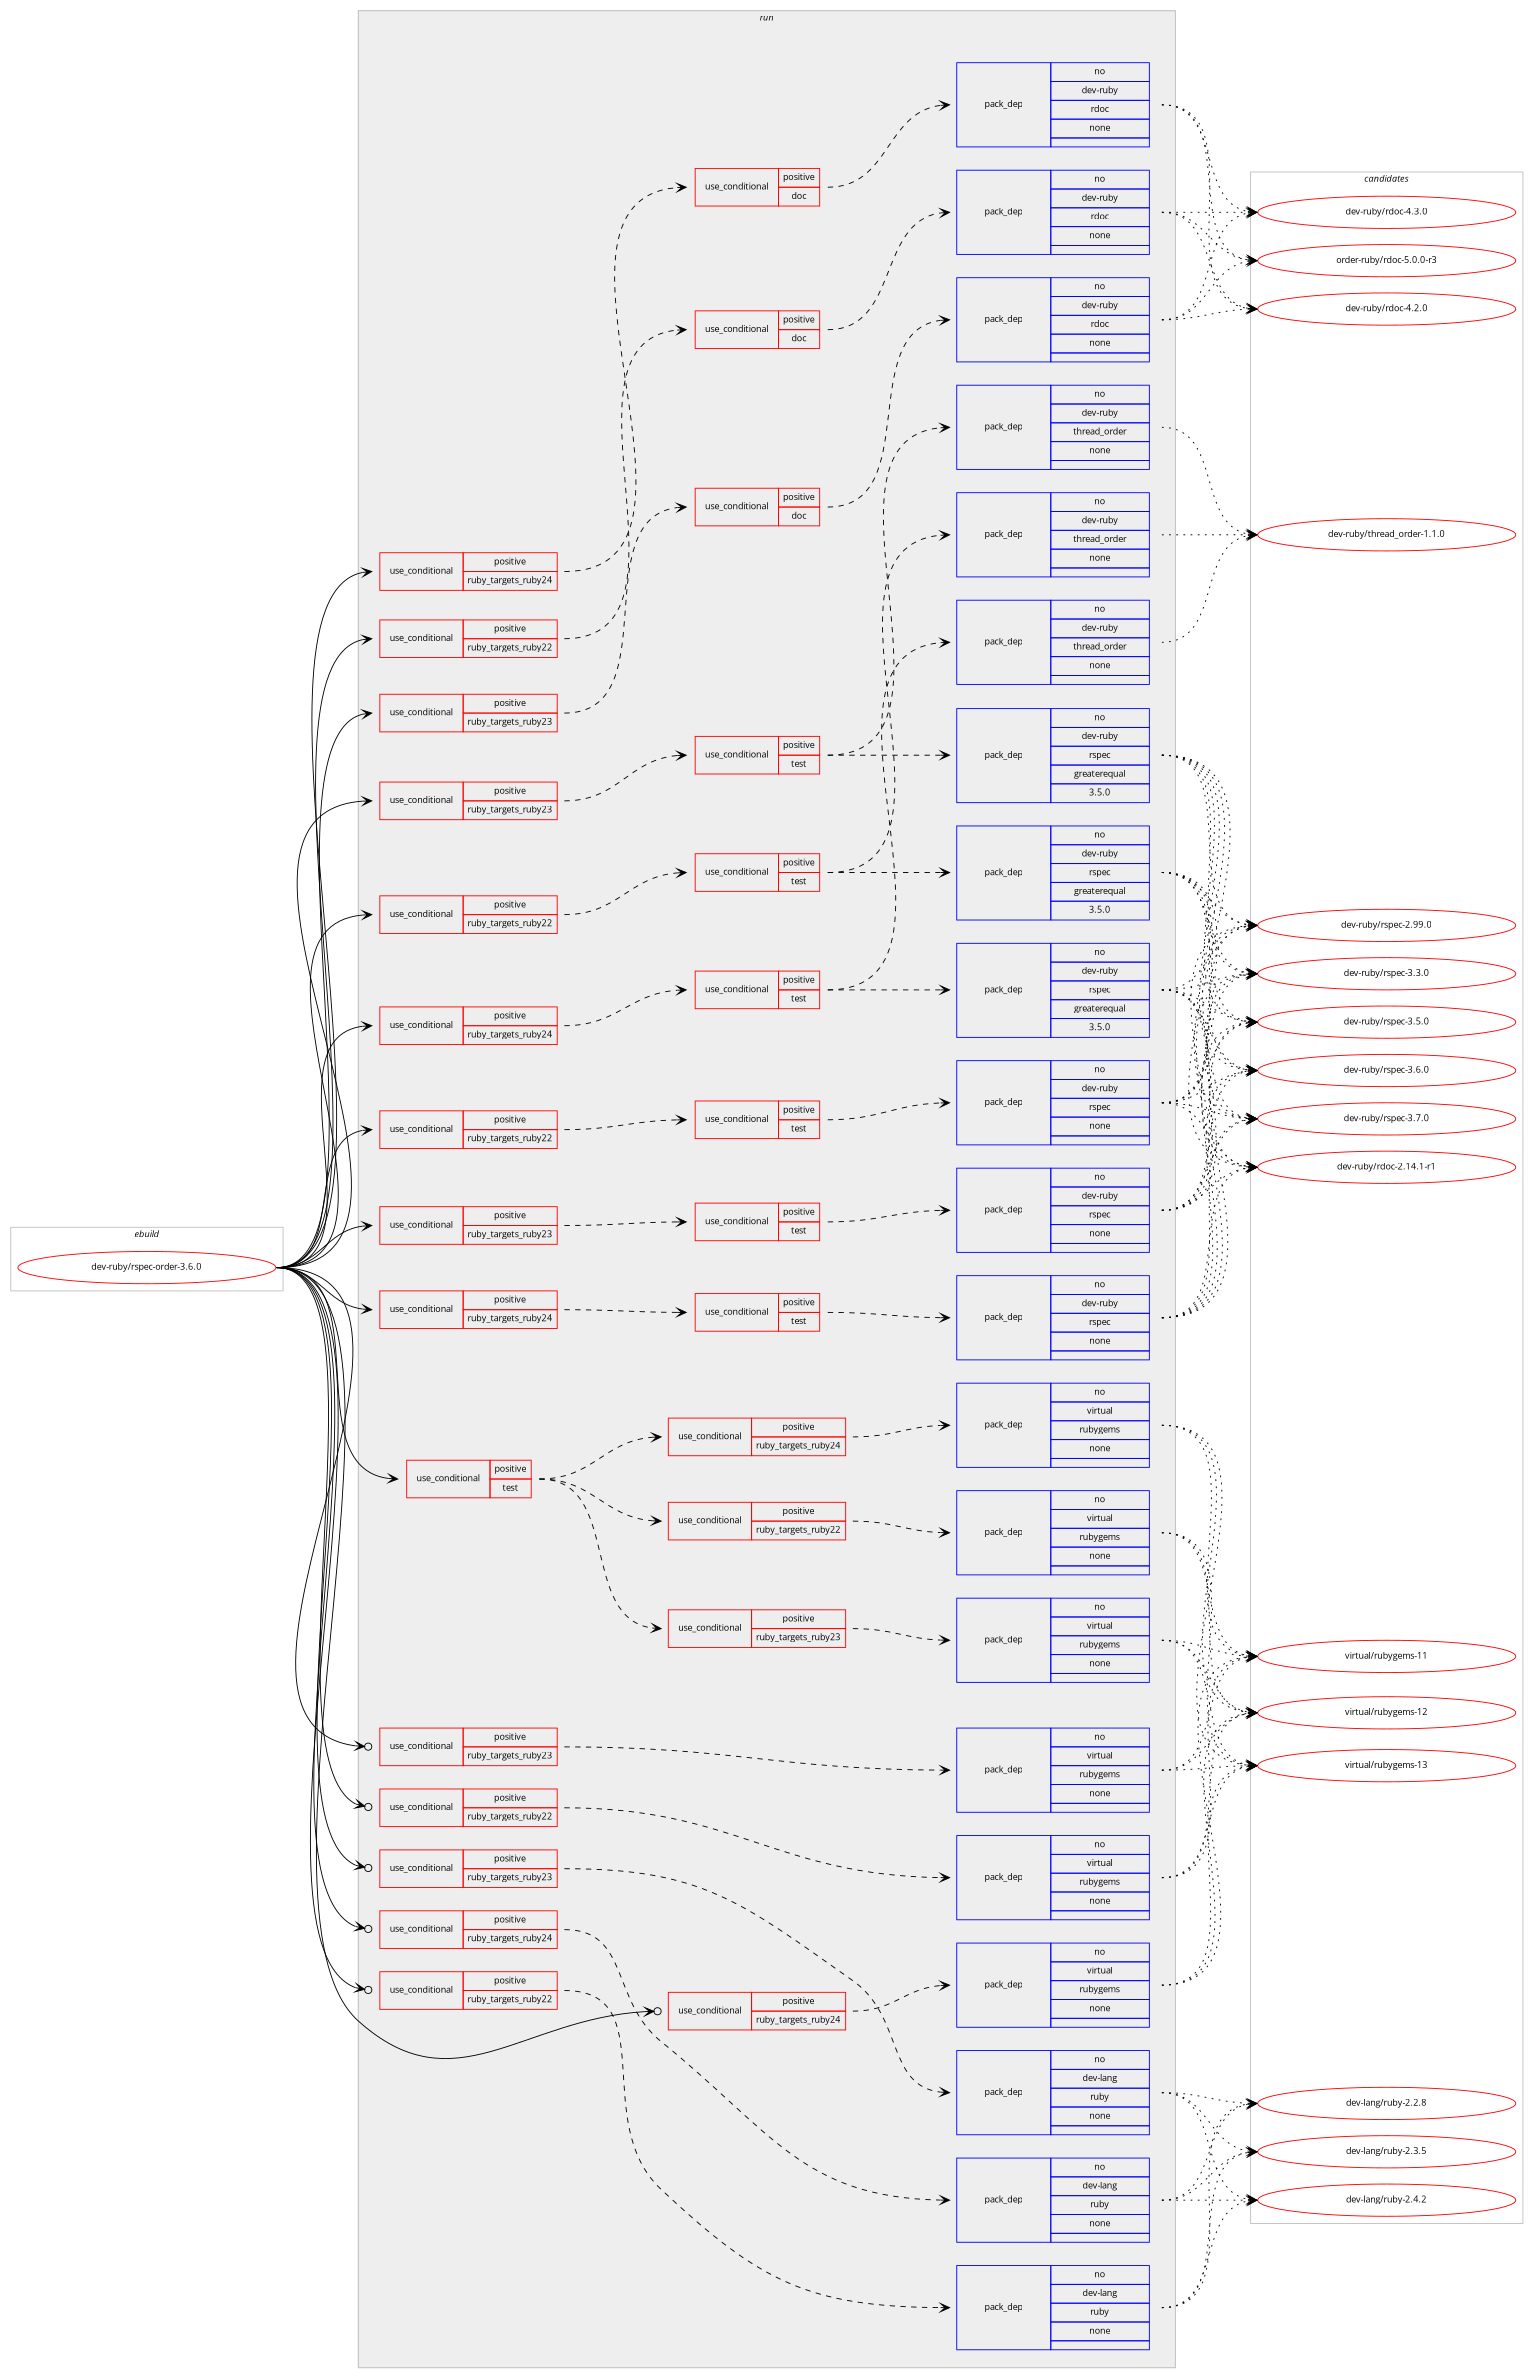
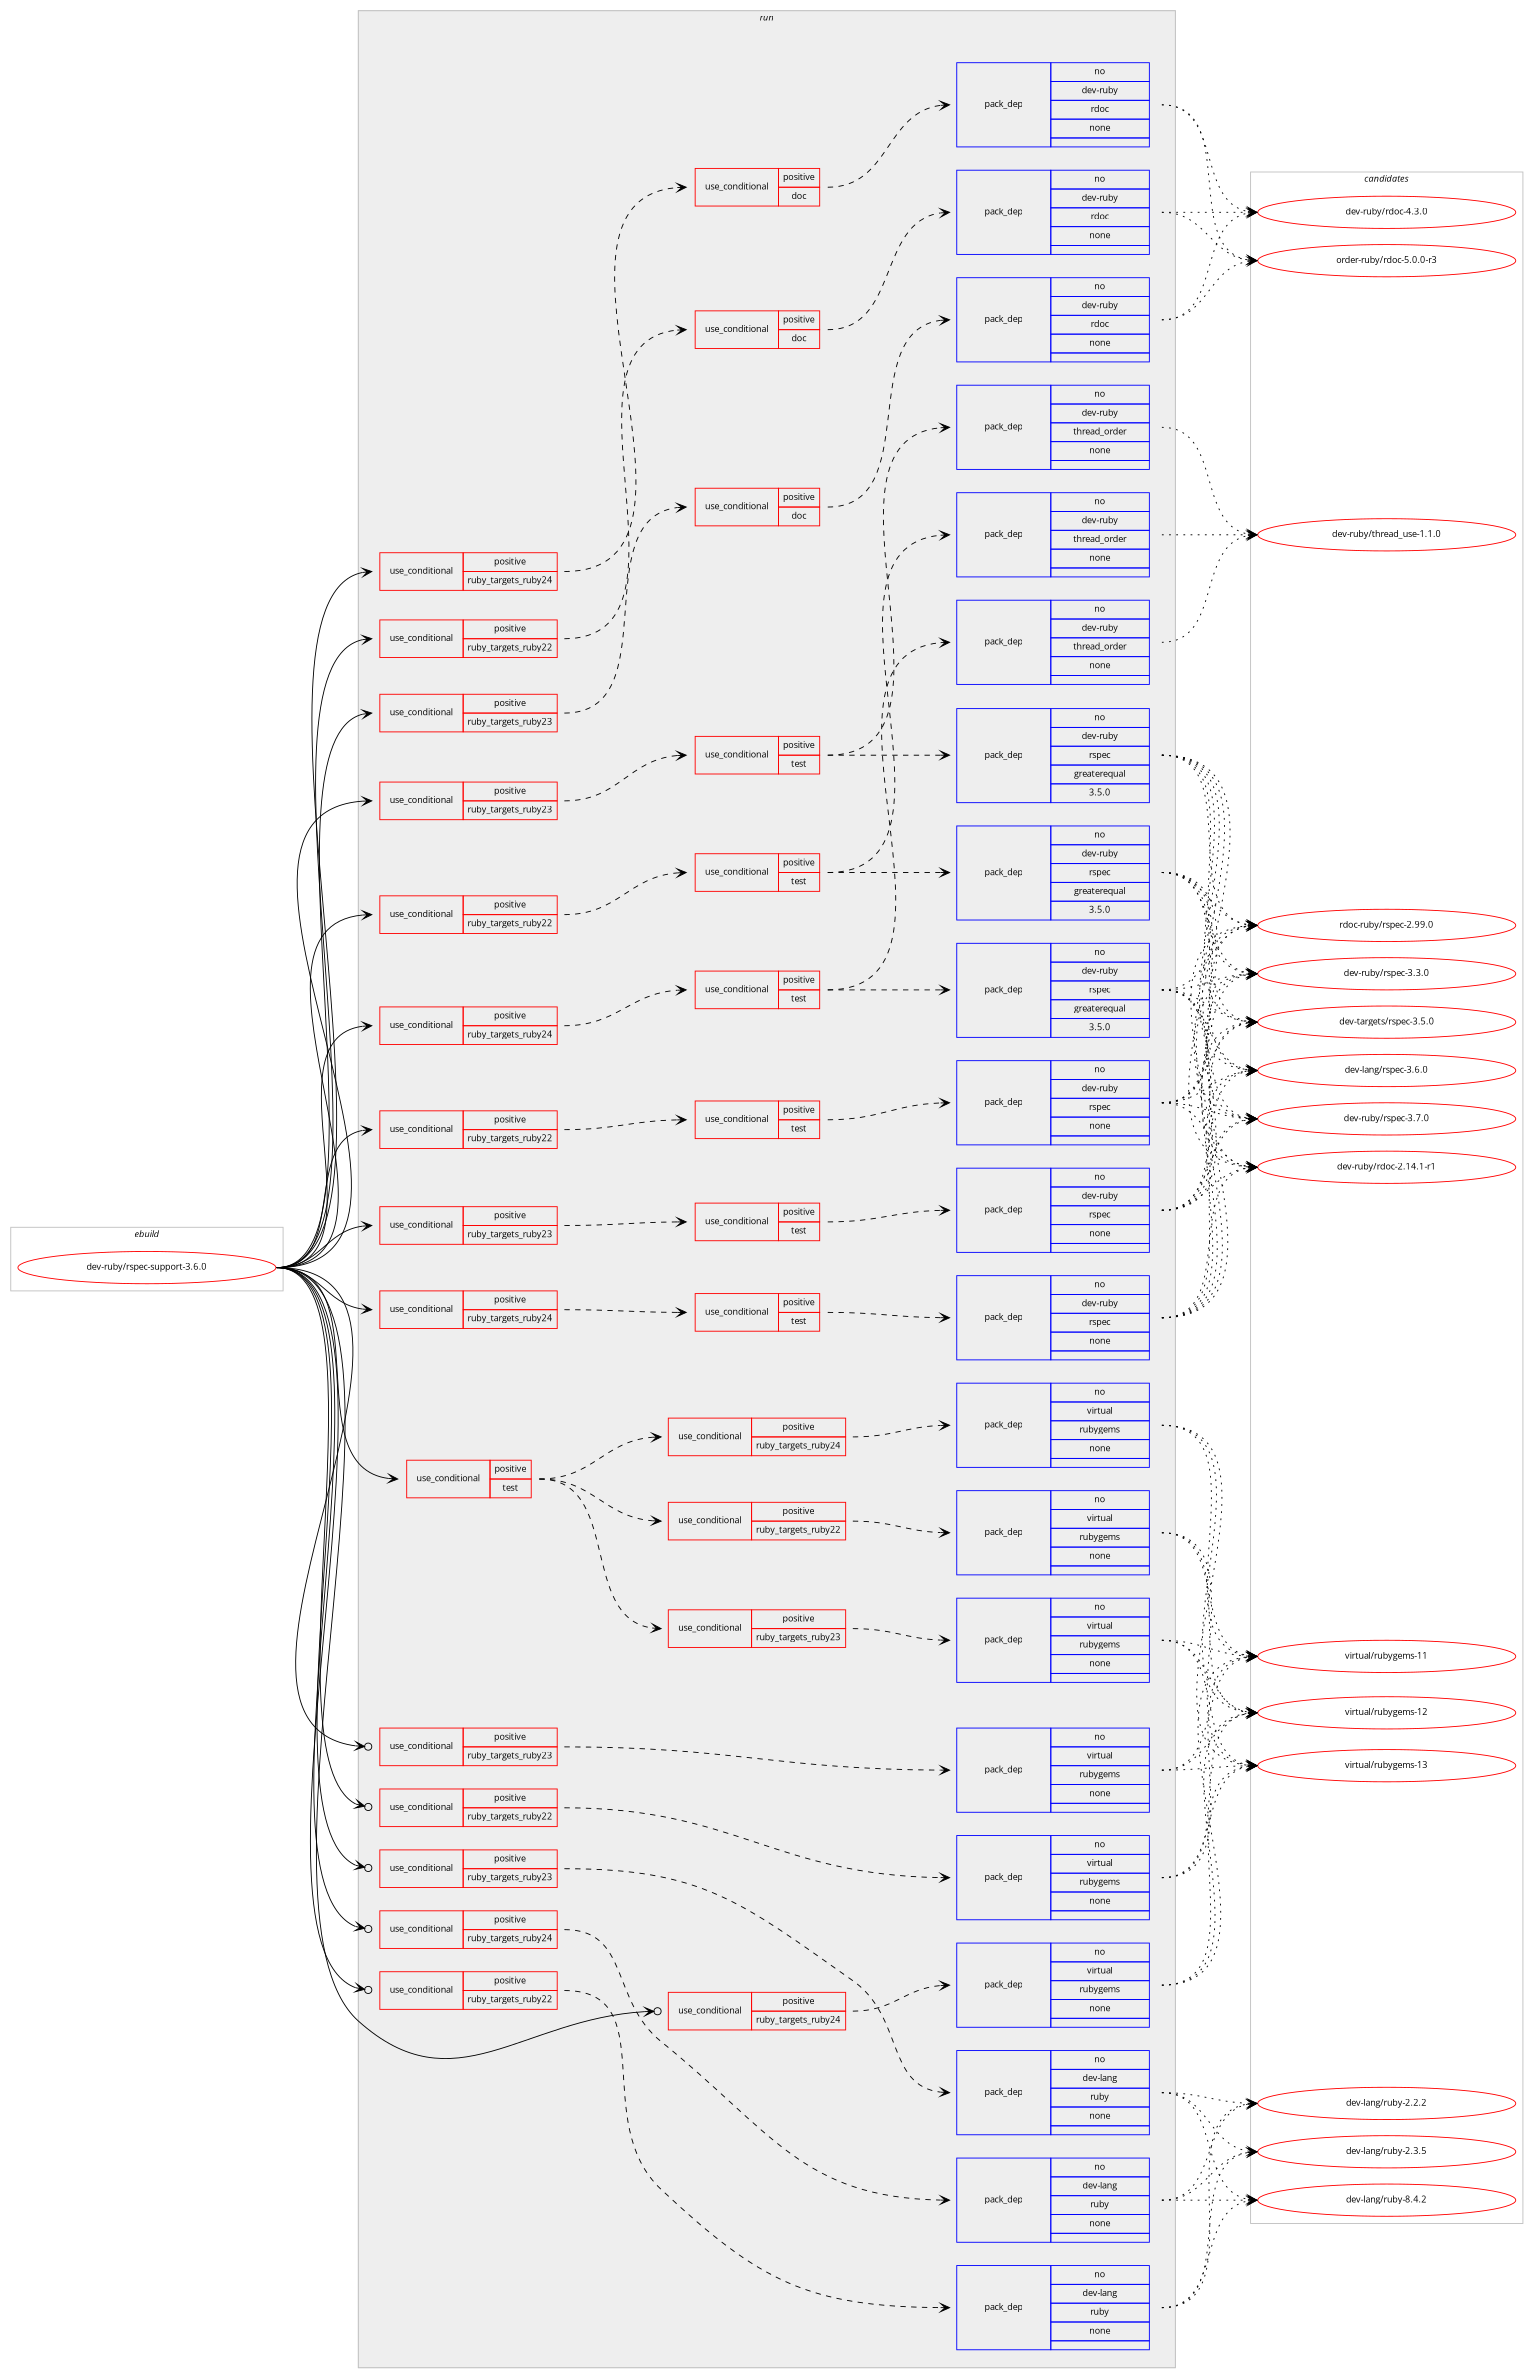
(1387, 309) -> none
(1387, 535) -> (1387, 535)
(1387, 925) -> (1387, 925)
(1387, 1022) -> (1387, 1022)
(1387, 1071) -> (1387, 1071)
(147, 1268) -> (147, 1268)
(1387, 2103) -> (1387, 2103)
(1387, 2200) -> (1387, 2200)
